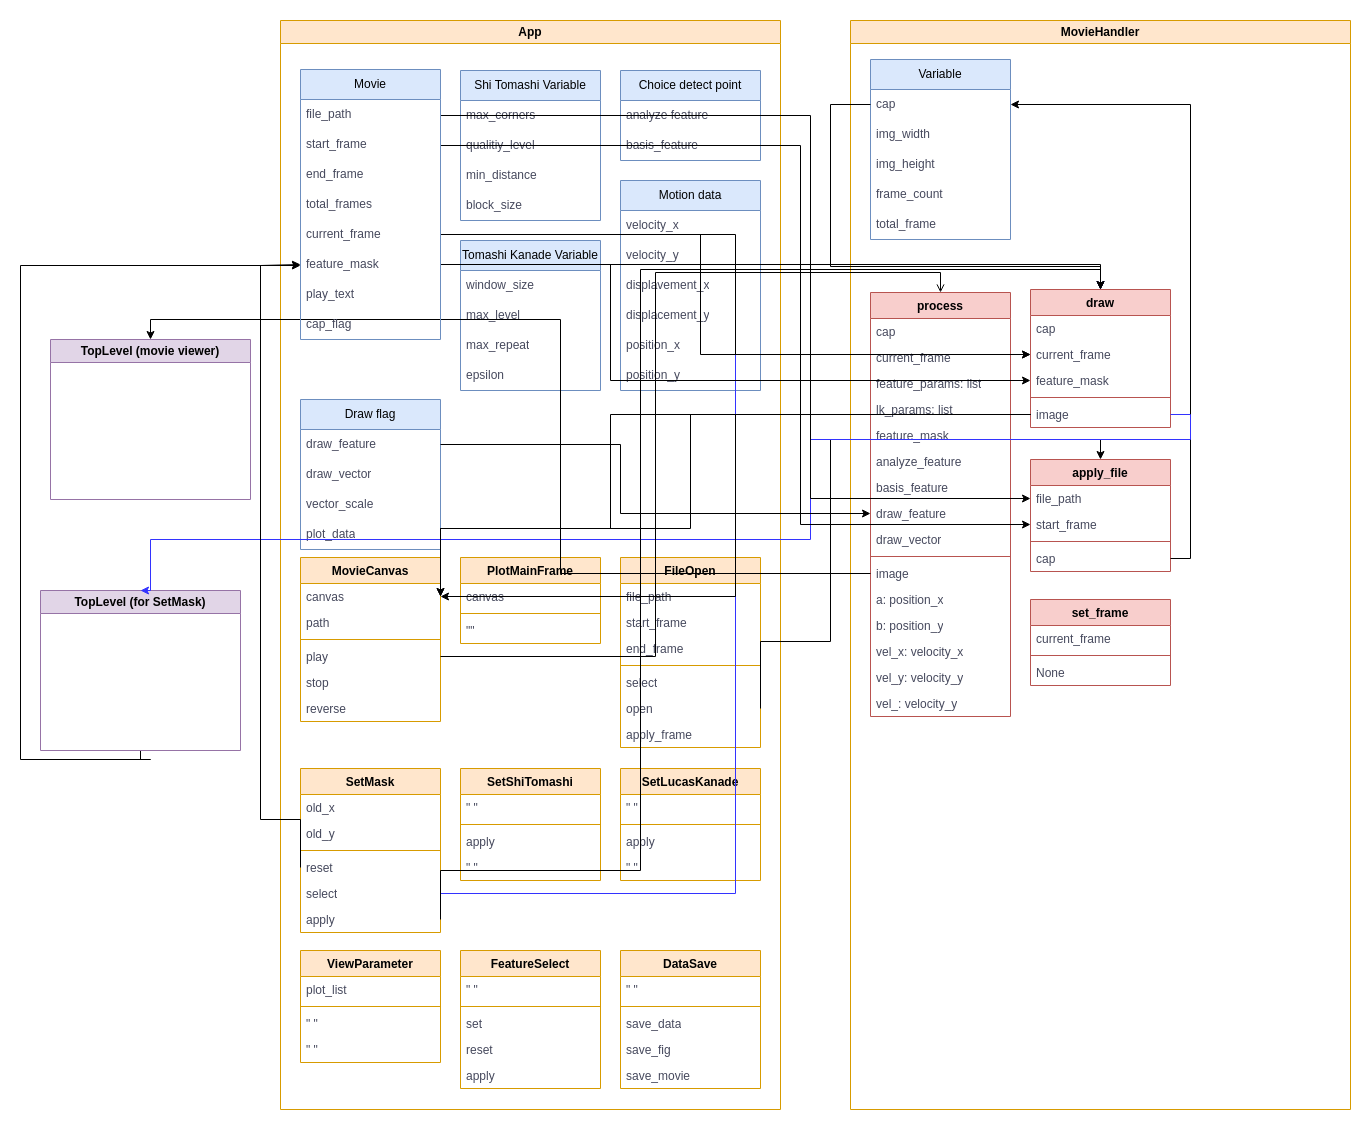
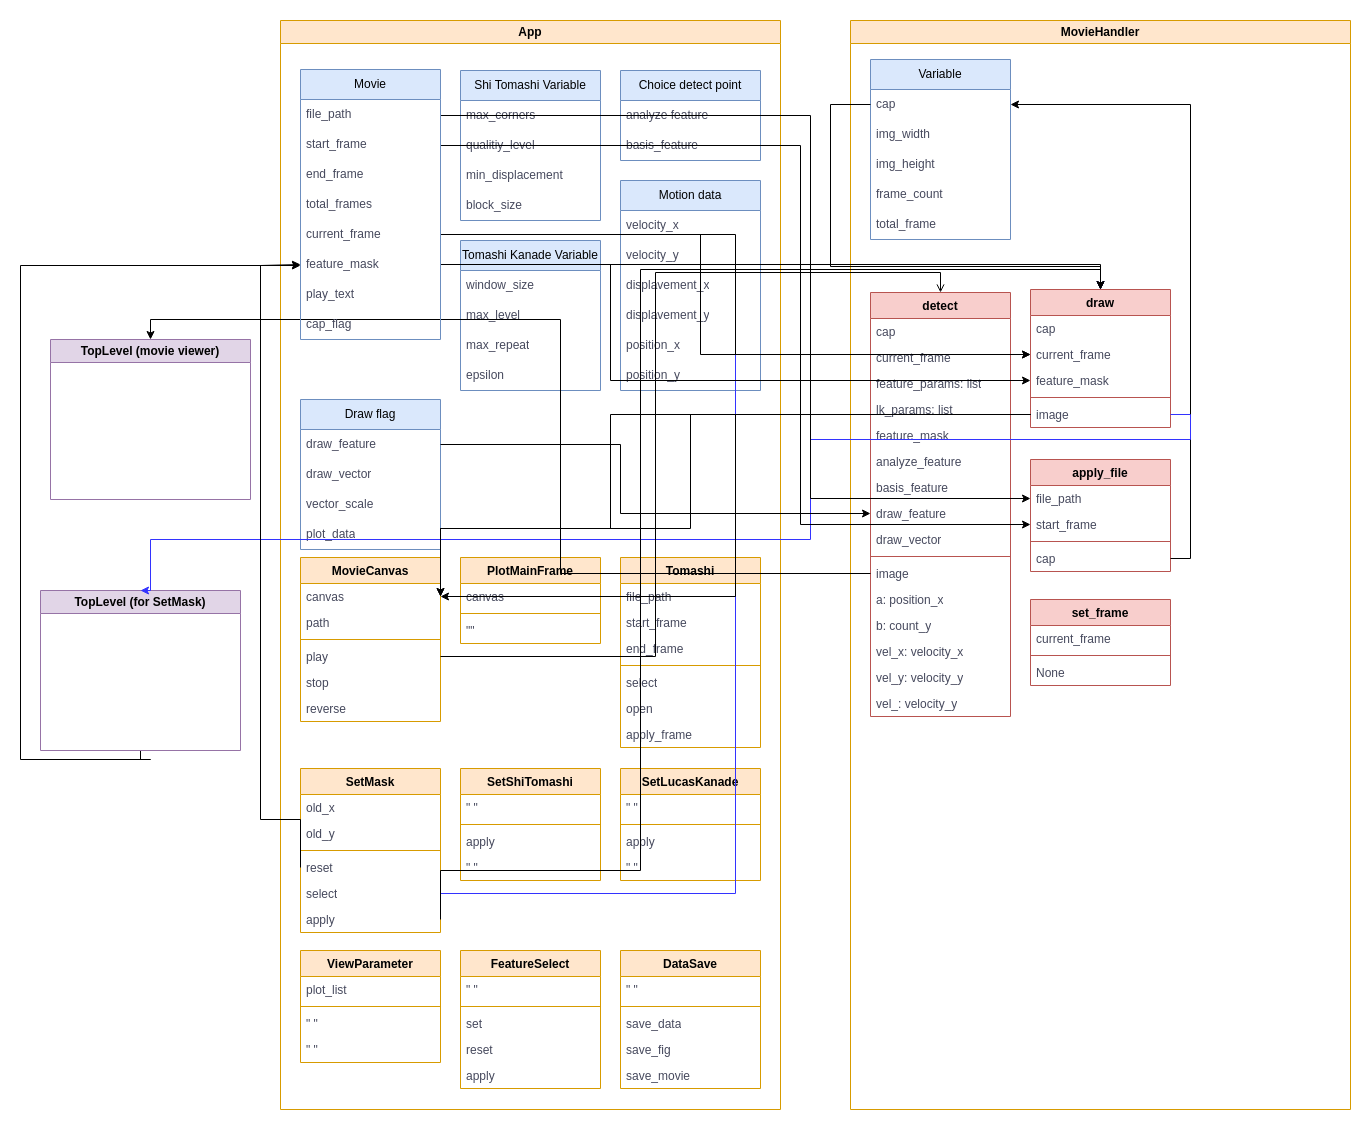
(504, 176) -> (516, 176)
(941, 307) -> (941, 307)
(670, 316) -> (670, 316)
(691, 572) -> (691, 572)
(831, 577) -> none
(914, 627) -> (907, 627)
